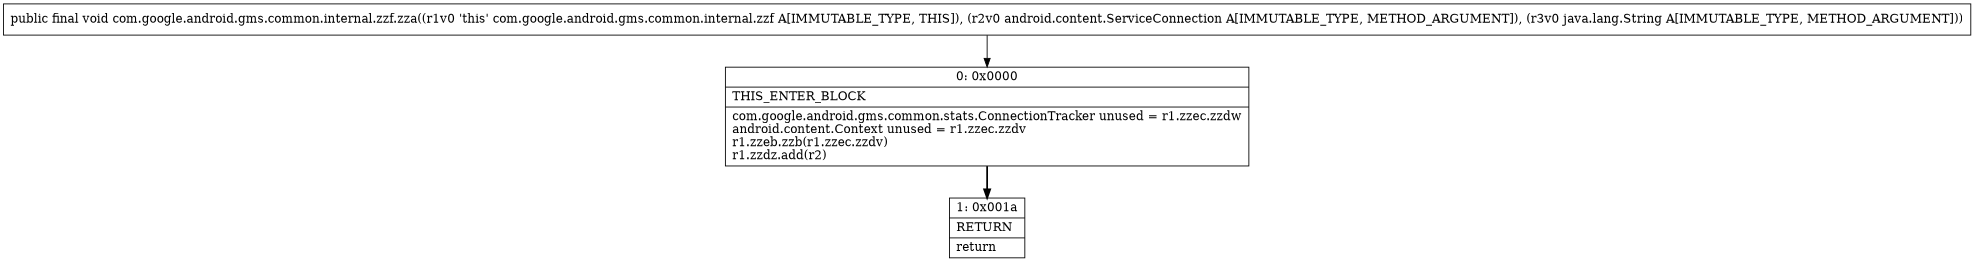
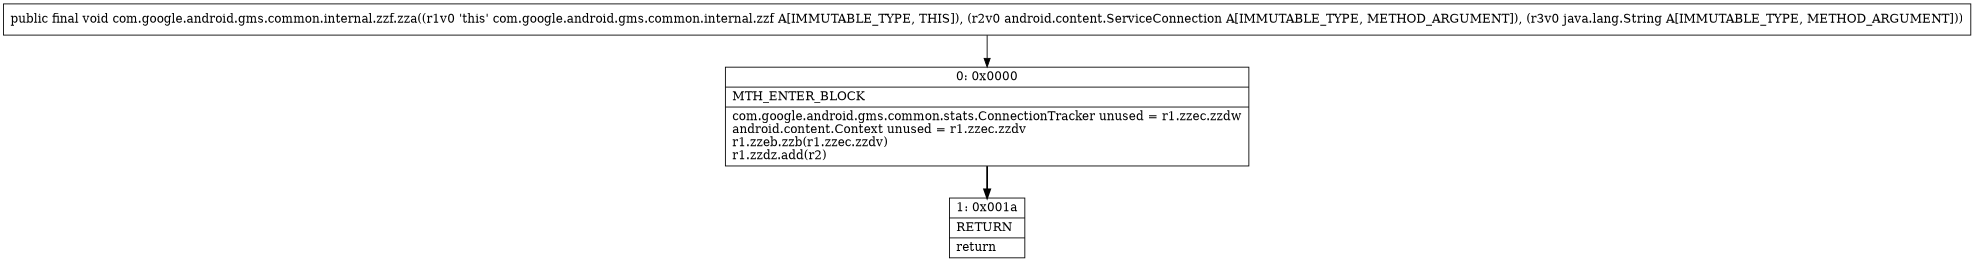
(799, 97) -> (799, 97)
